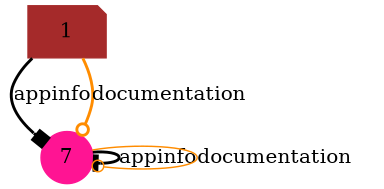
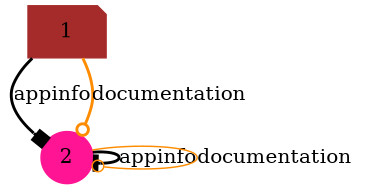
(67, 158) -> (67, 158)
